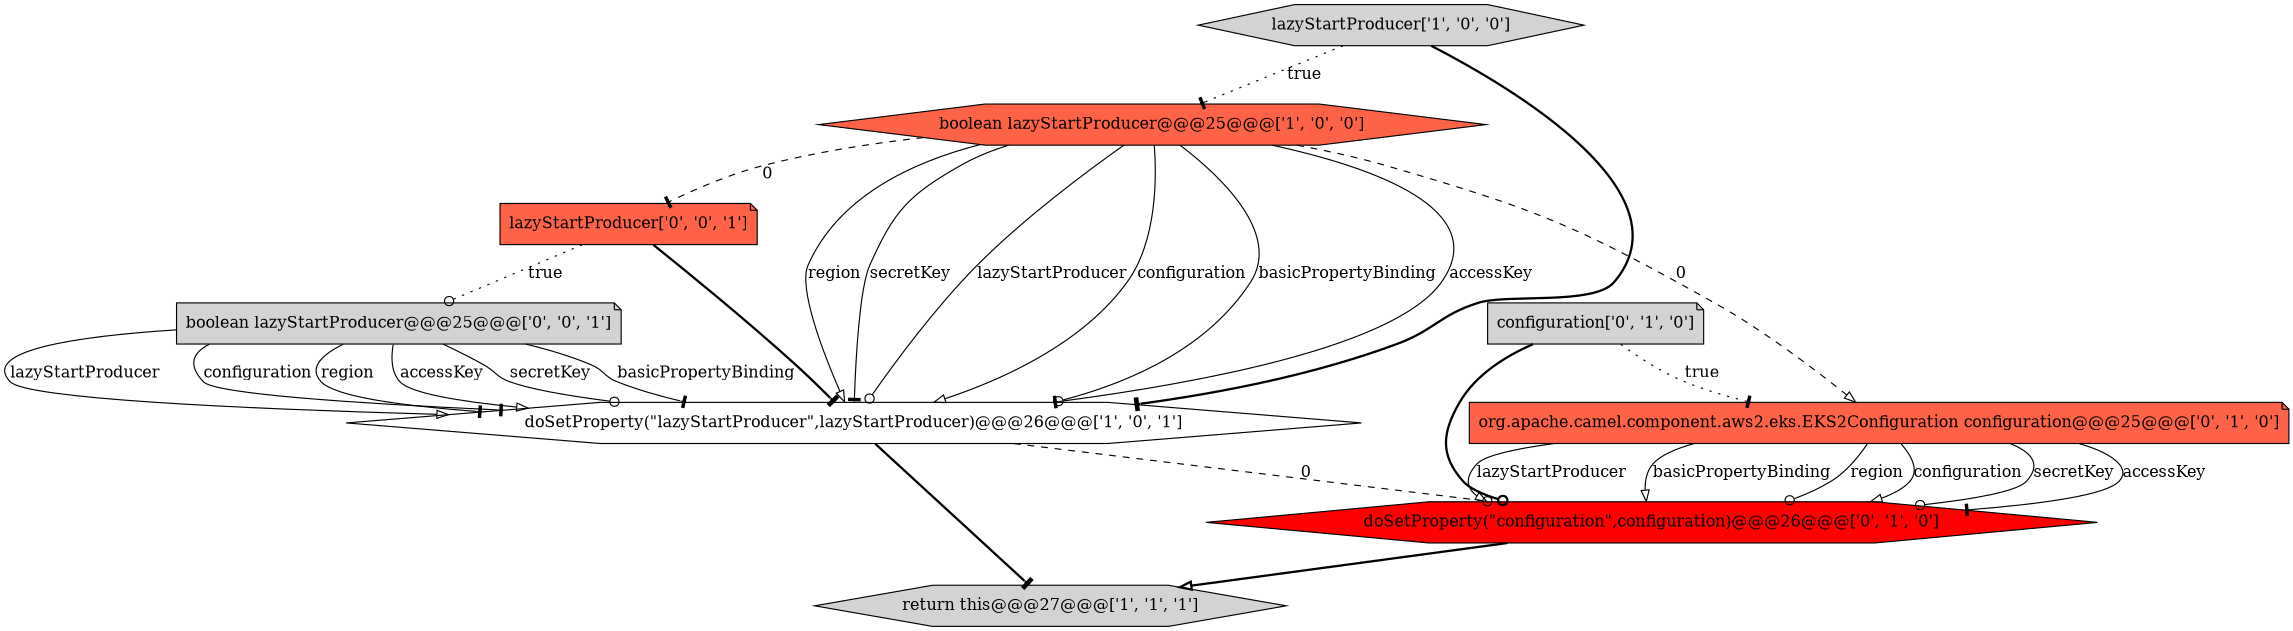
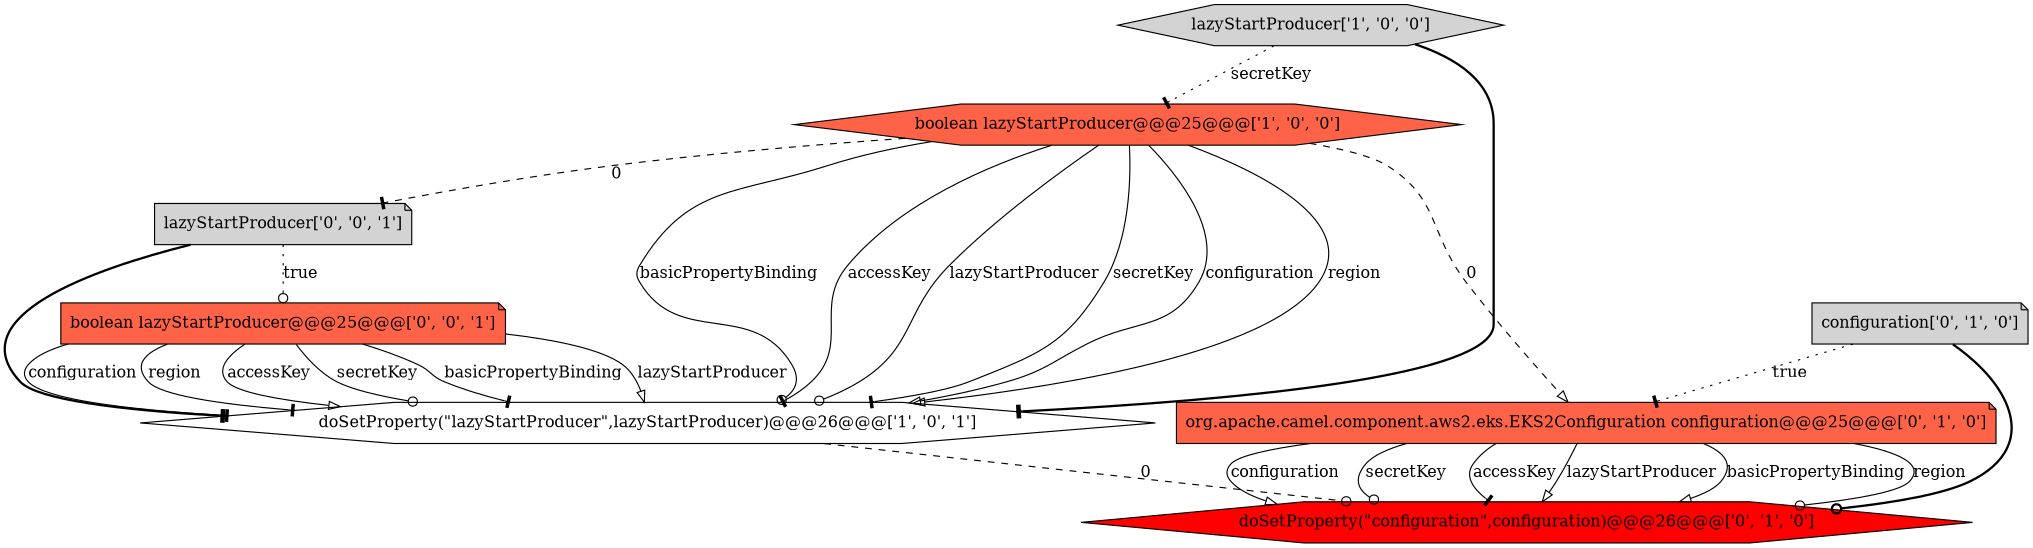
(1305, 75) -> (1271, 75)
(629, 224) -> (283, 224)
(399, 323) -> (283, 323)
(1050, 606) -> none
